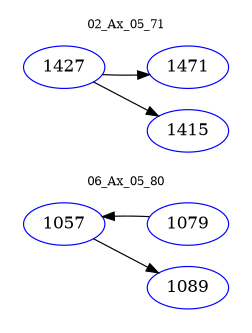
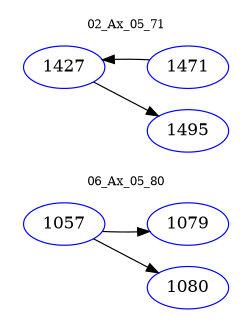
(120, 75) -> (132, 59)
(188, 131) -> (188, 131)
(132, 216) -> (120, 232)
(188, 288) -> (188, 288)
